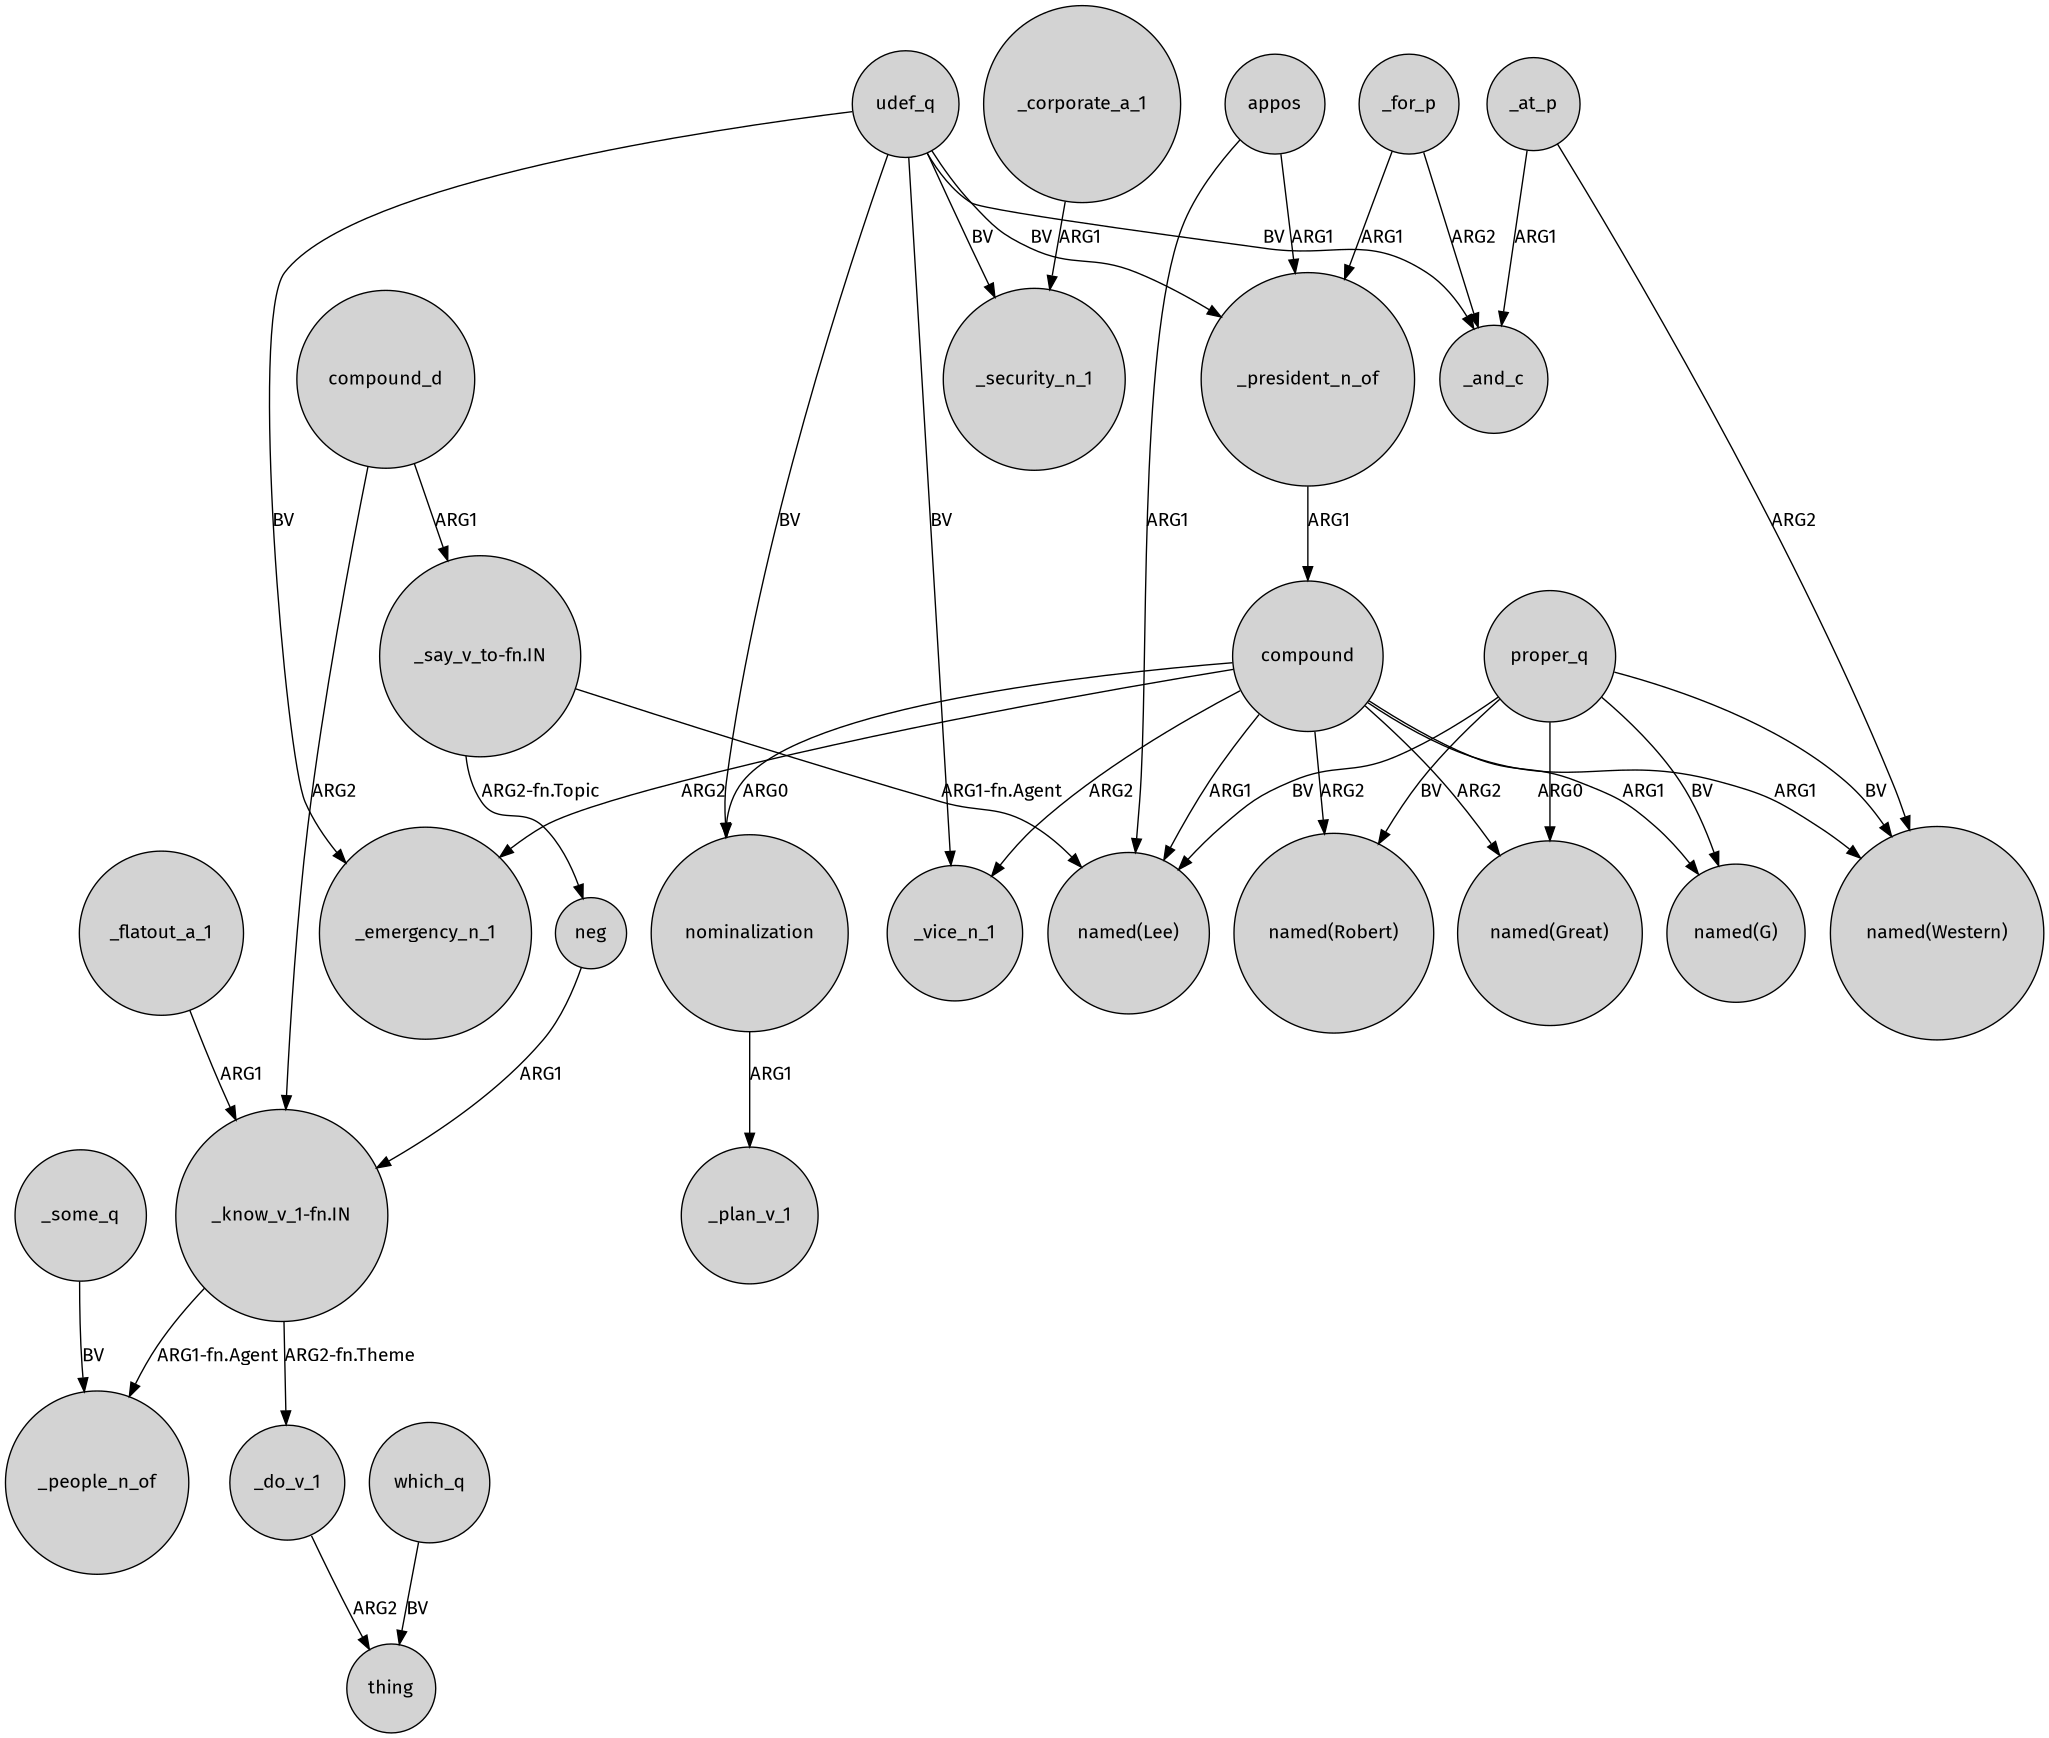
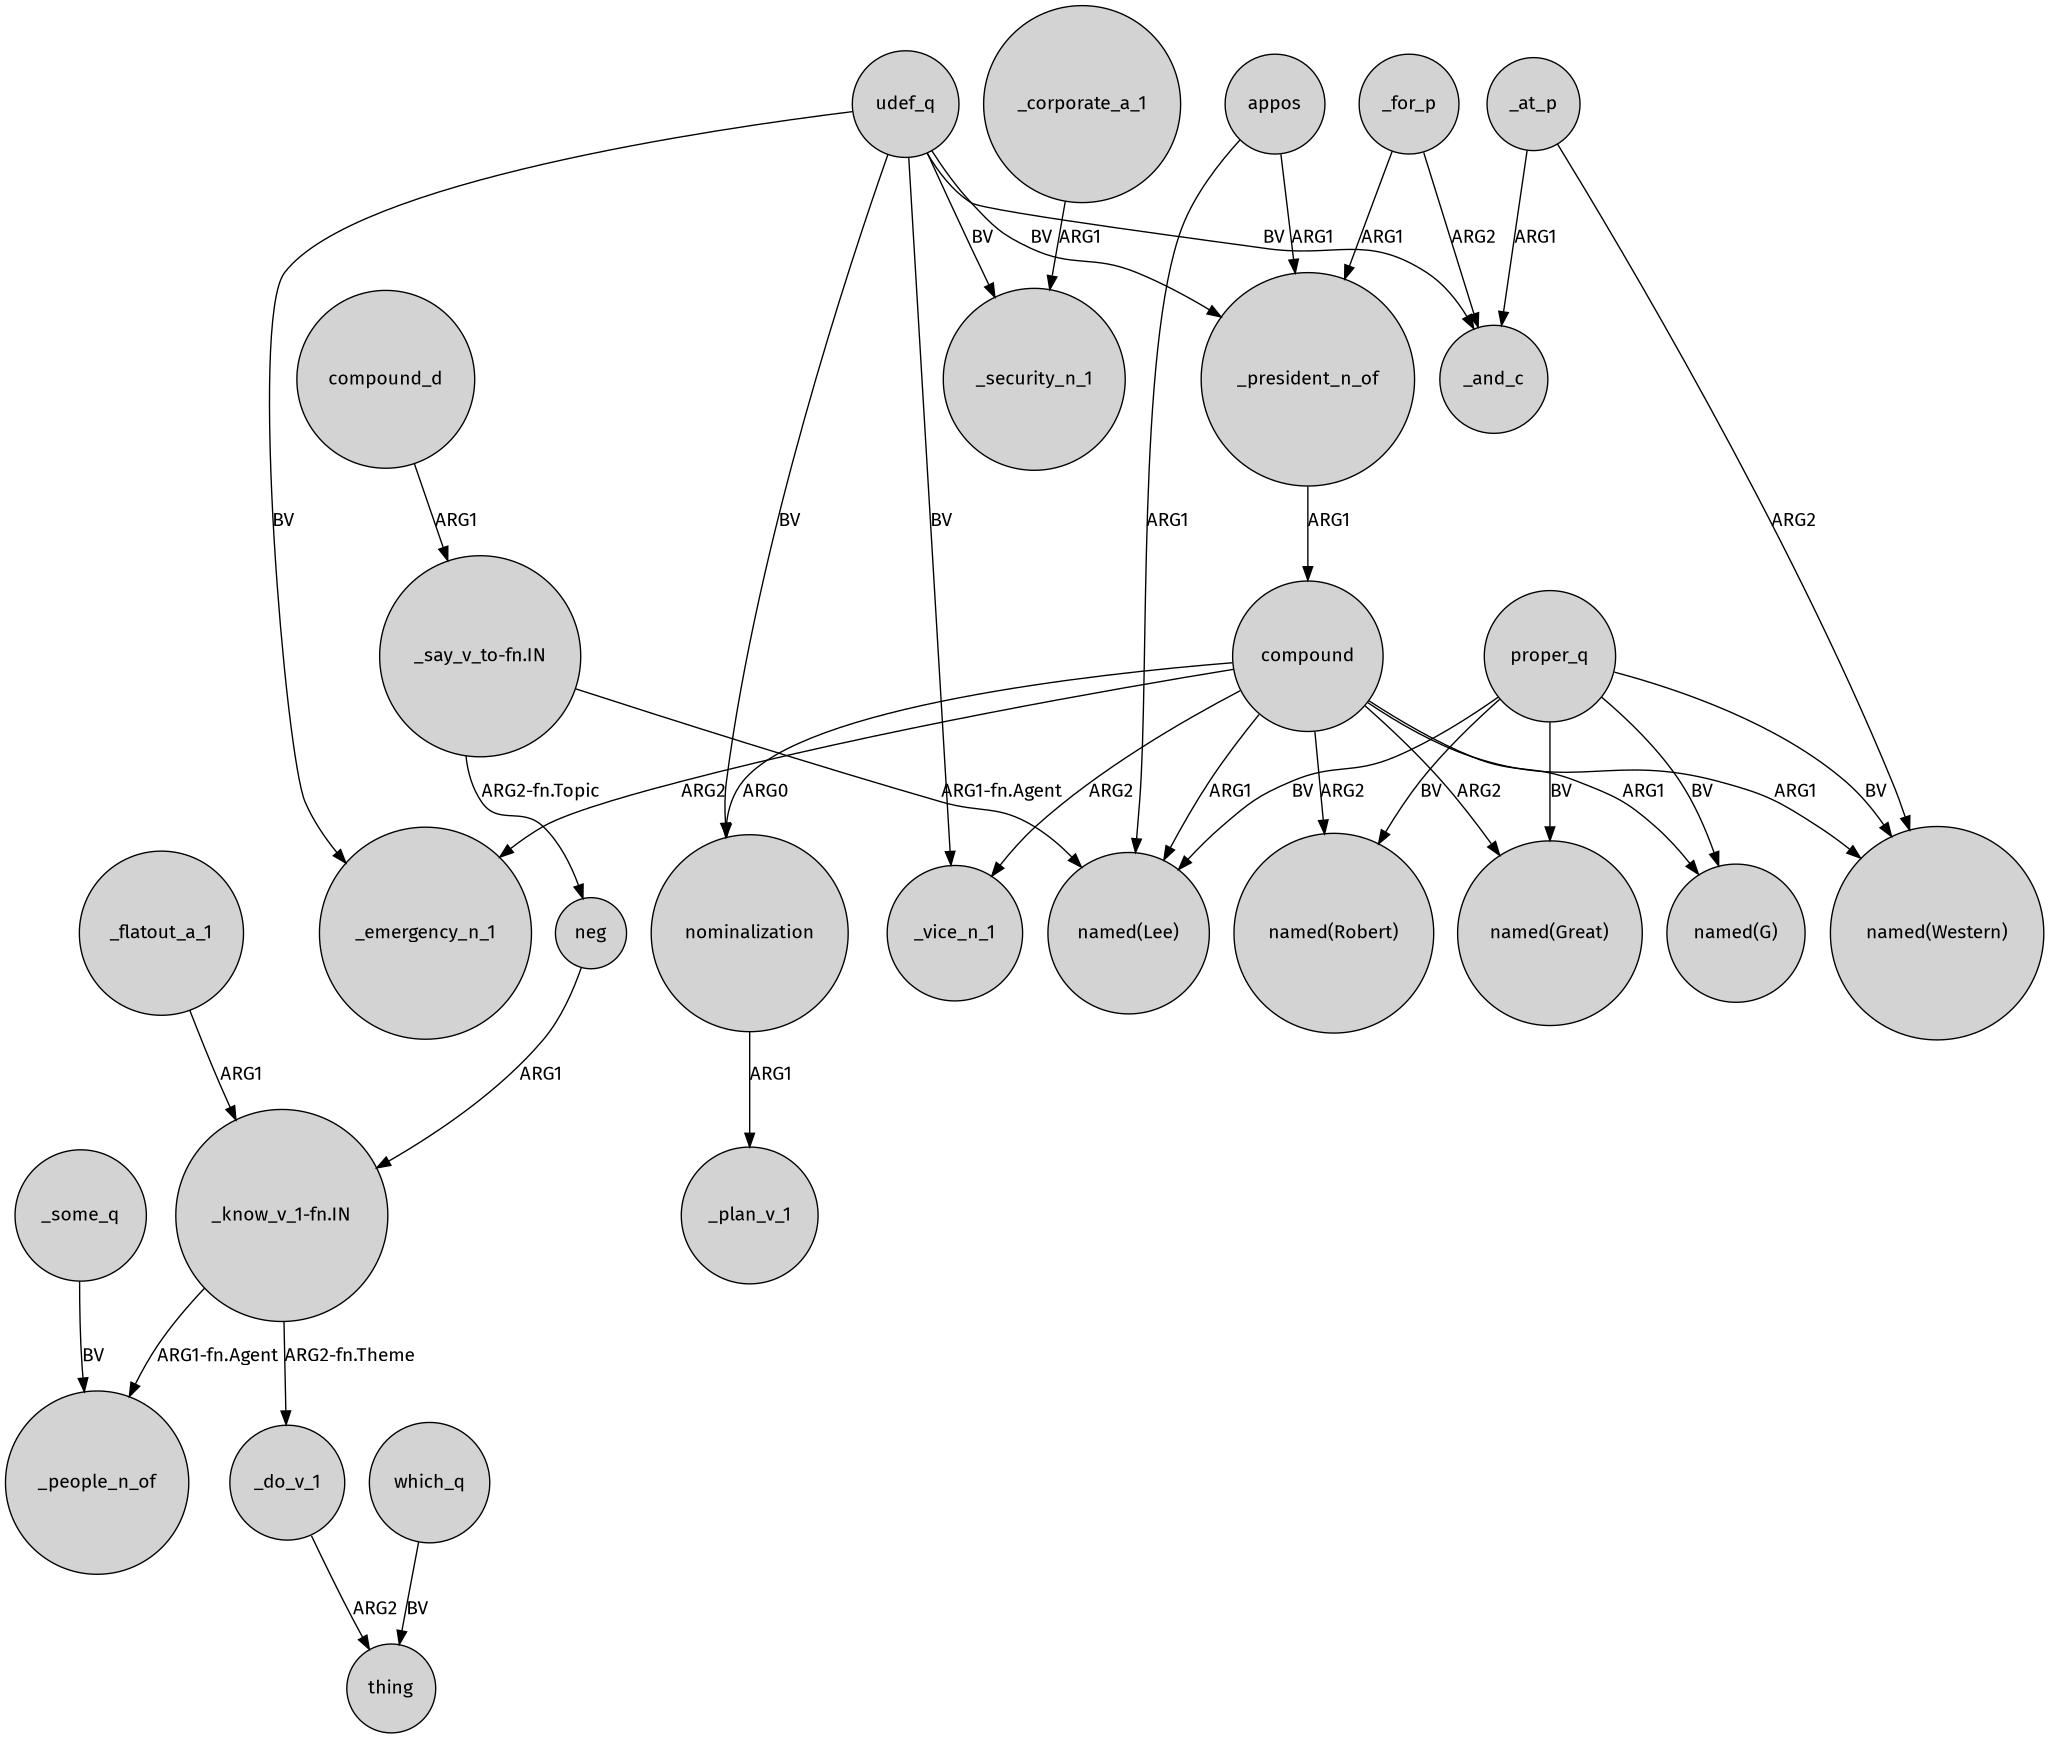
(314, 779) -> none
(1561, 792) -> (1561, 792)
